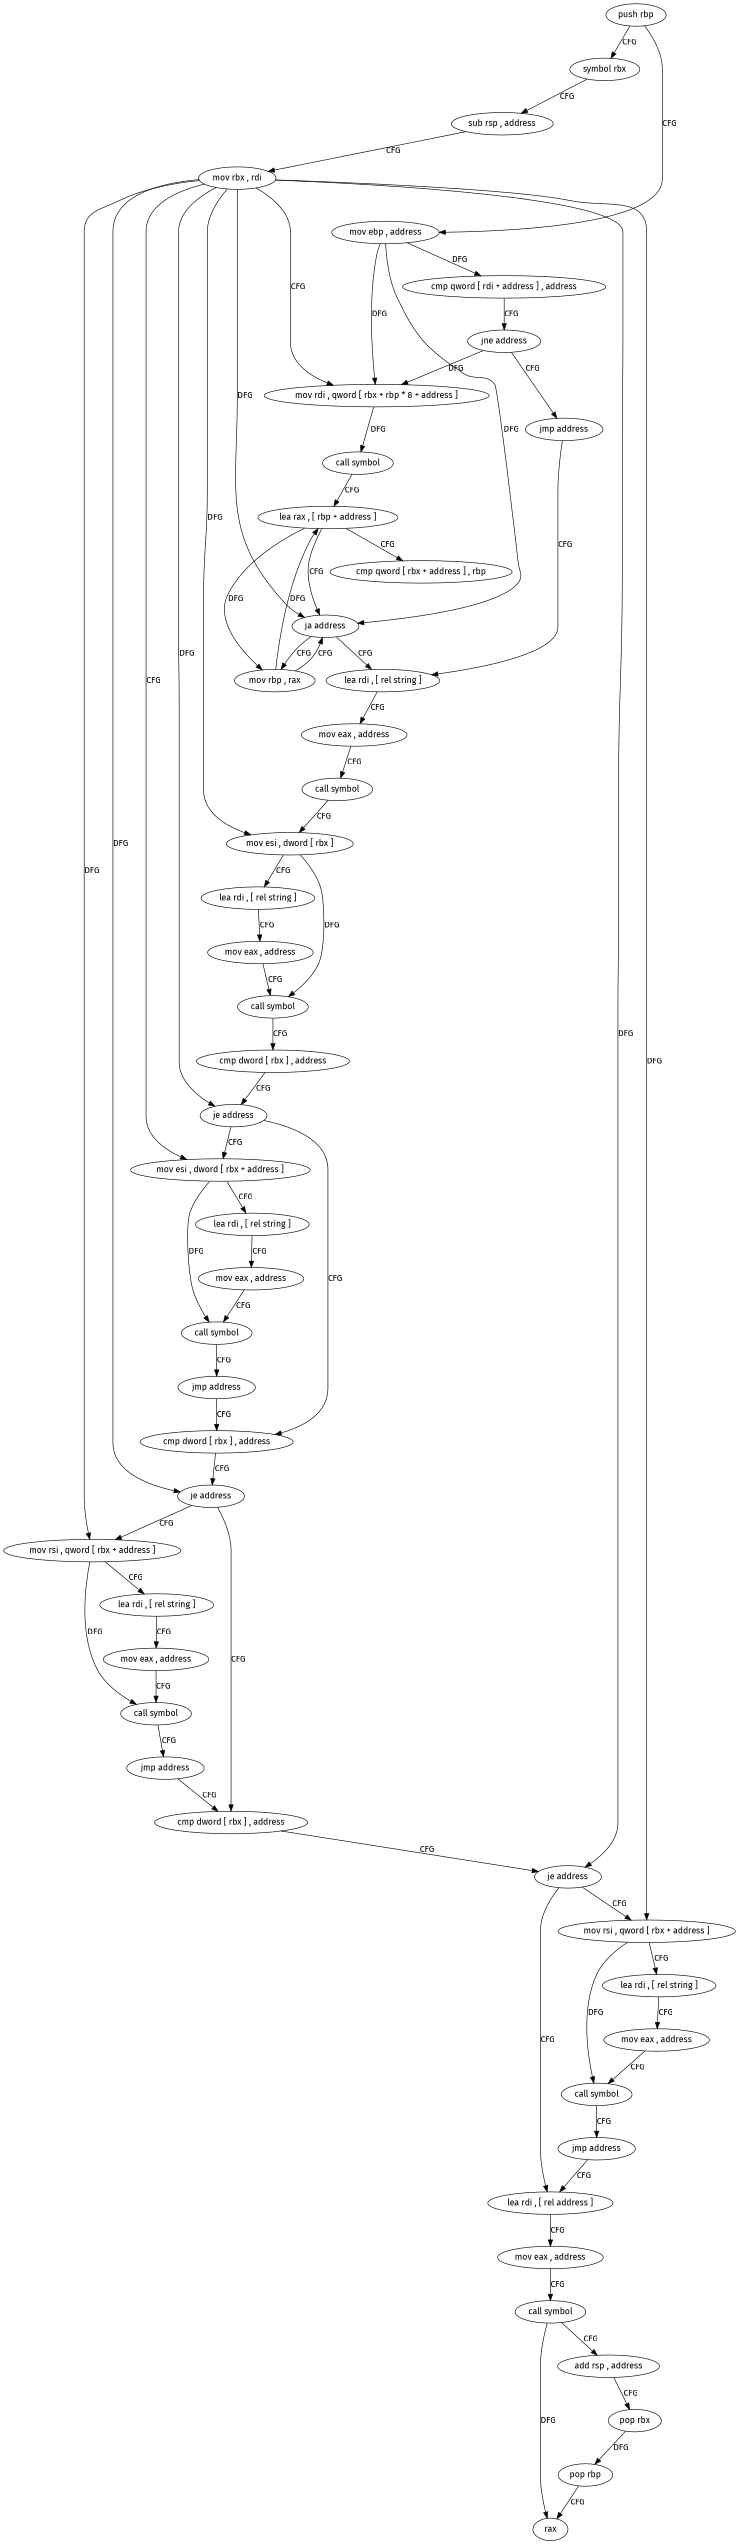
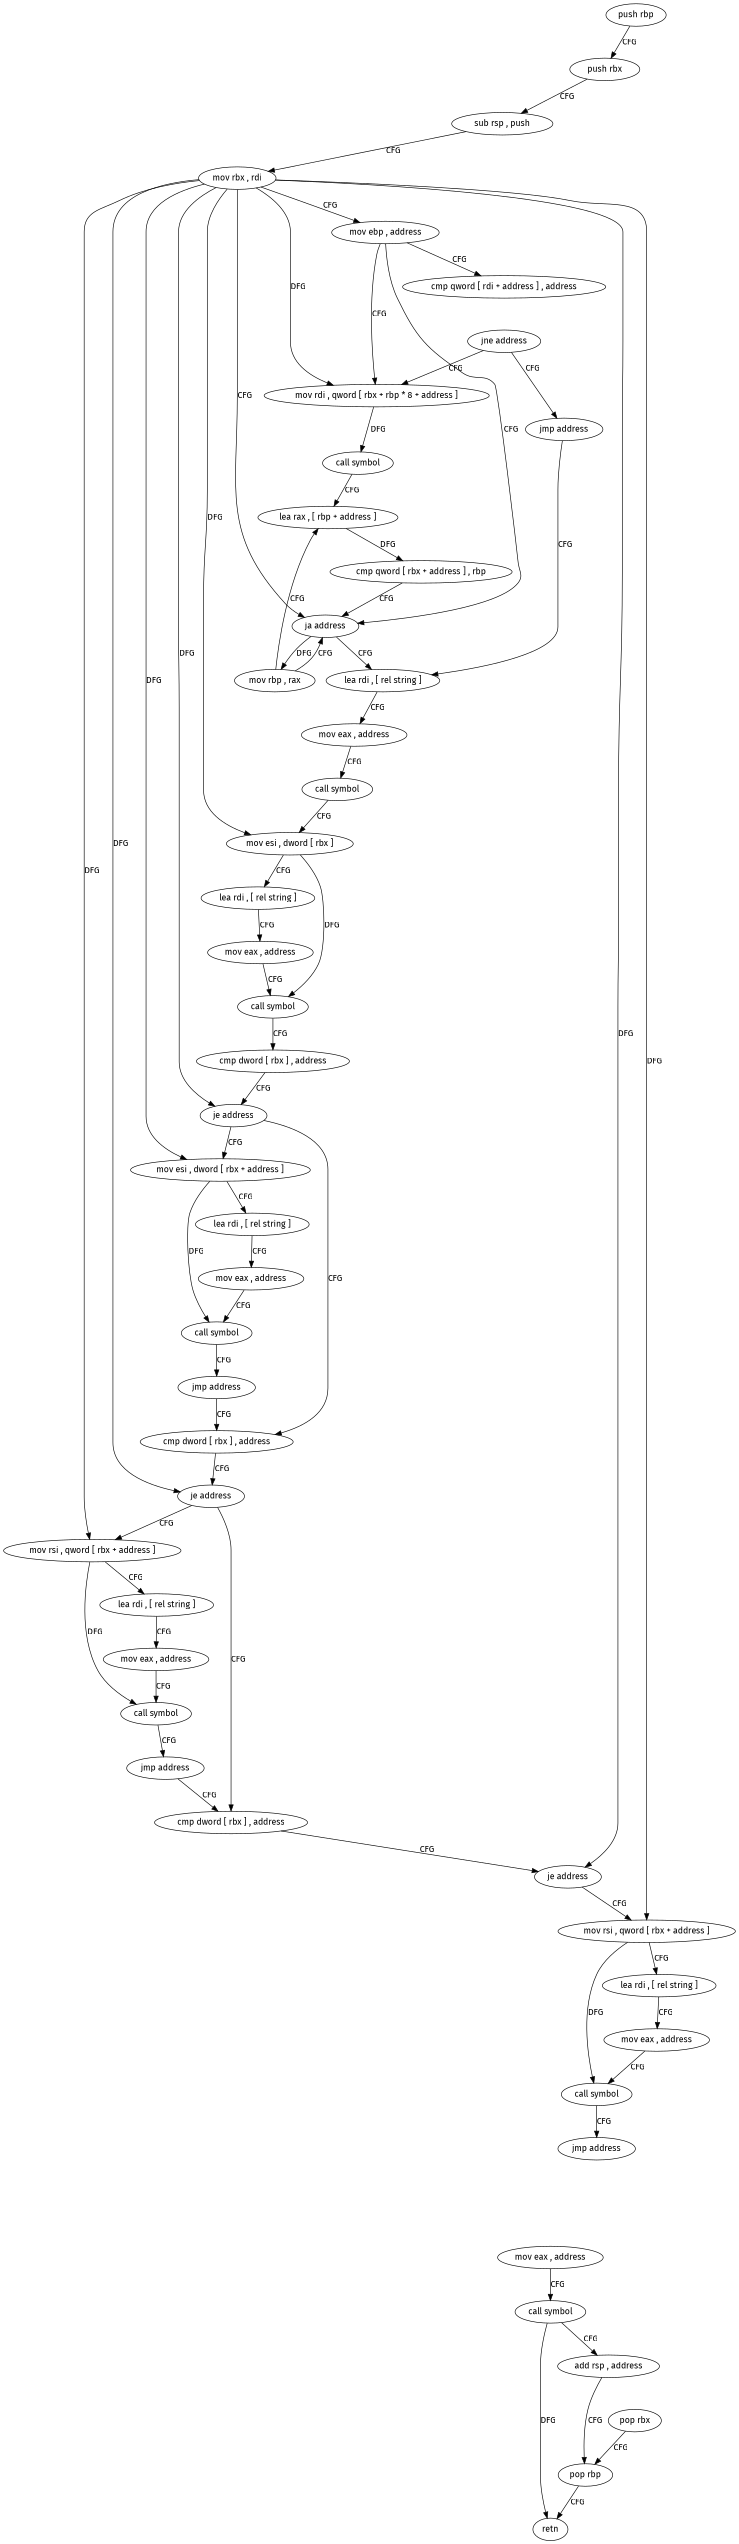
(605, 69) -> (605, 69)
(502, 124) -> (502, 124)
(638, 206) -> (308, 204)
(460, 260) -> (460, 260)
(298, 287) -> (298, 287)
(504, 311) -> none
(379, 314) -> (379, 314)
(456, 368) -> (456, 368)
(245, 396) -> (245, 396)
(511, 429) -> (511, 429)
(388, 545) -> (388, 545)
(308, 568) -> (375, 598)
(233, 586) -> none
(298, 599) -> (298, 599)
(304, 653) -> (304, 653)
(154, 681) -> (154, 681)
(550, 2203) -> none
(620, 2391) -> (587, 2416)
(621, 2448) -> (621, 2448)
(550, 2529) -> (550, 2529)
